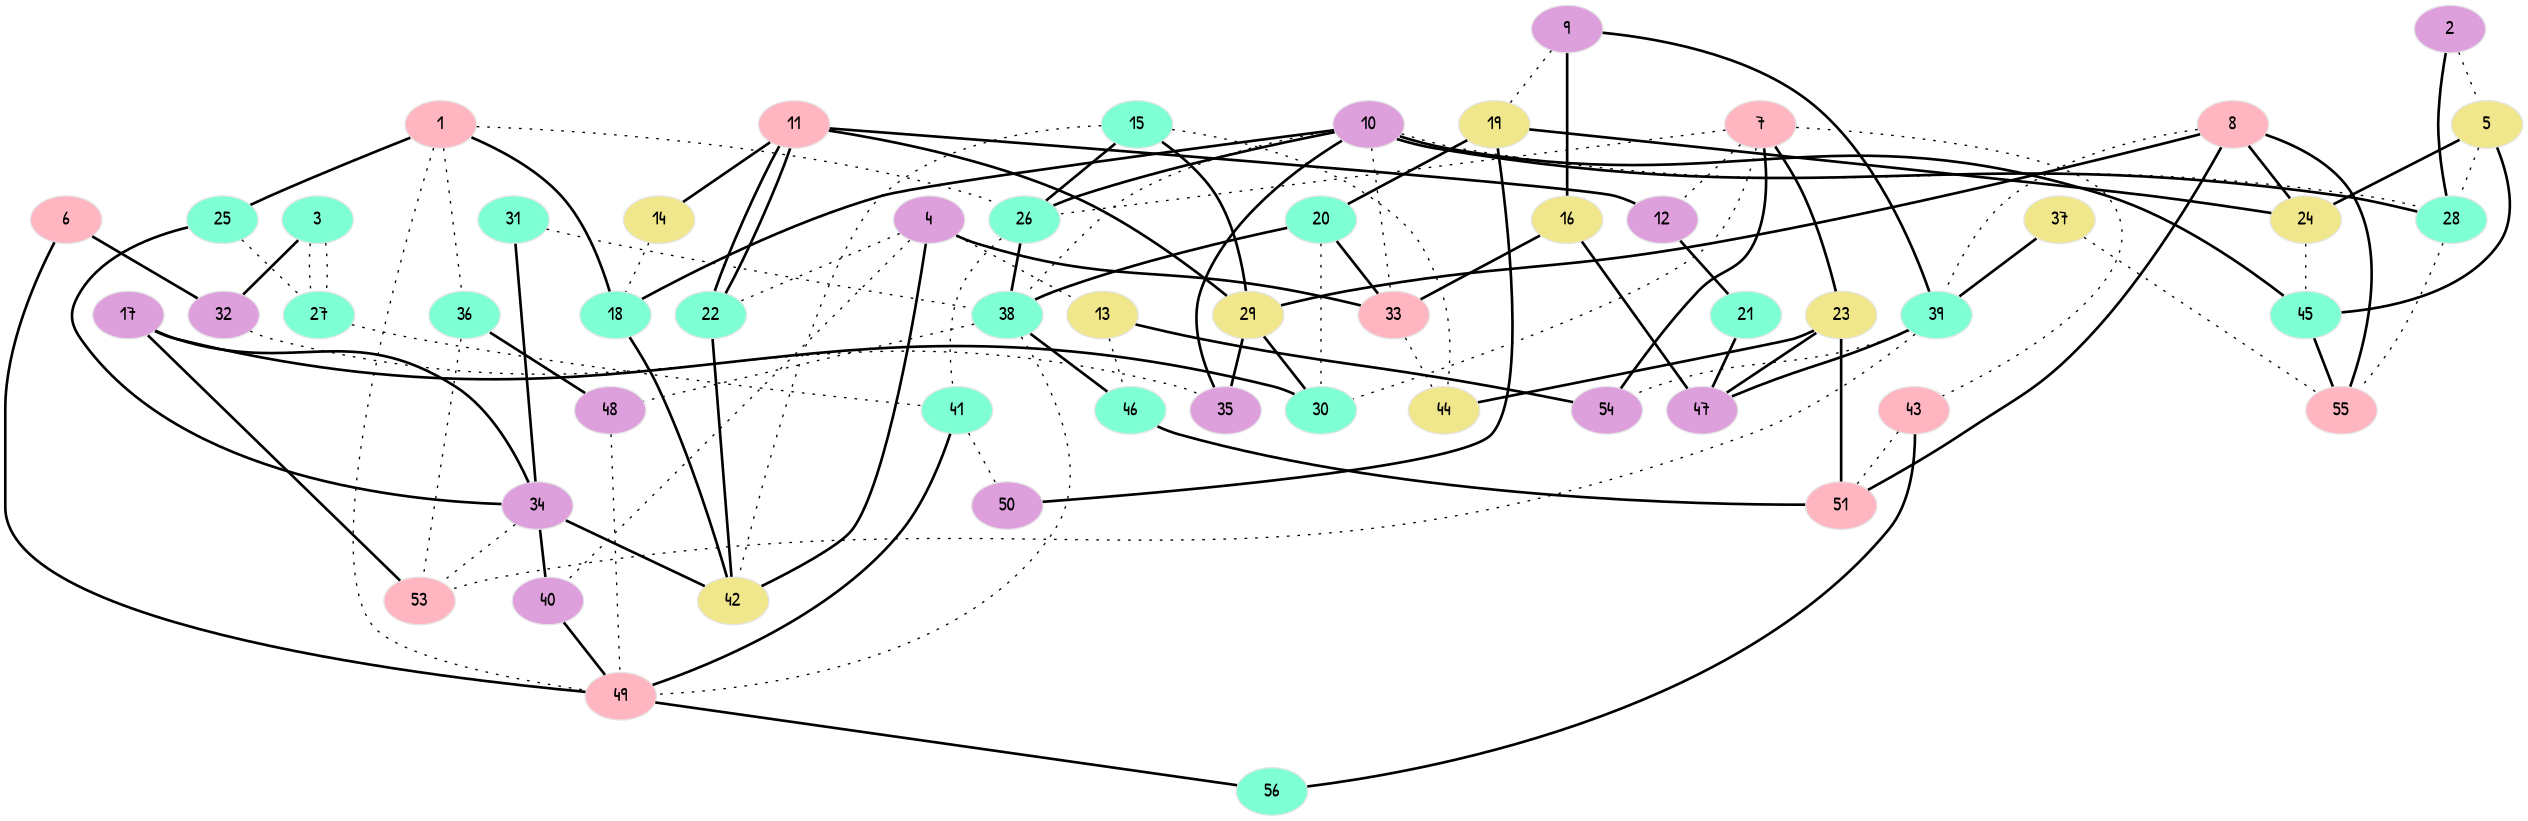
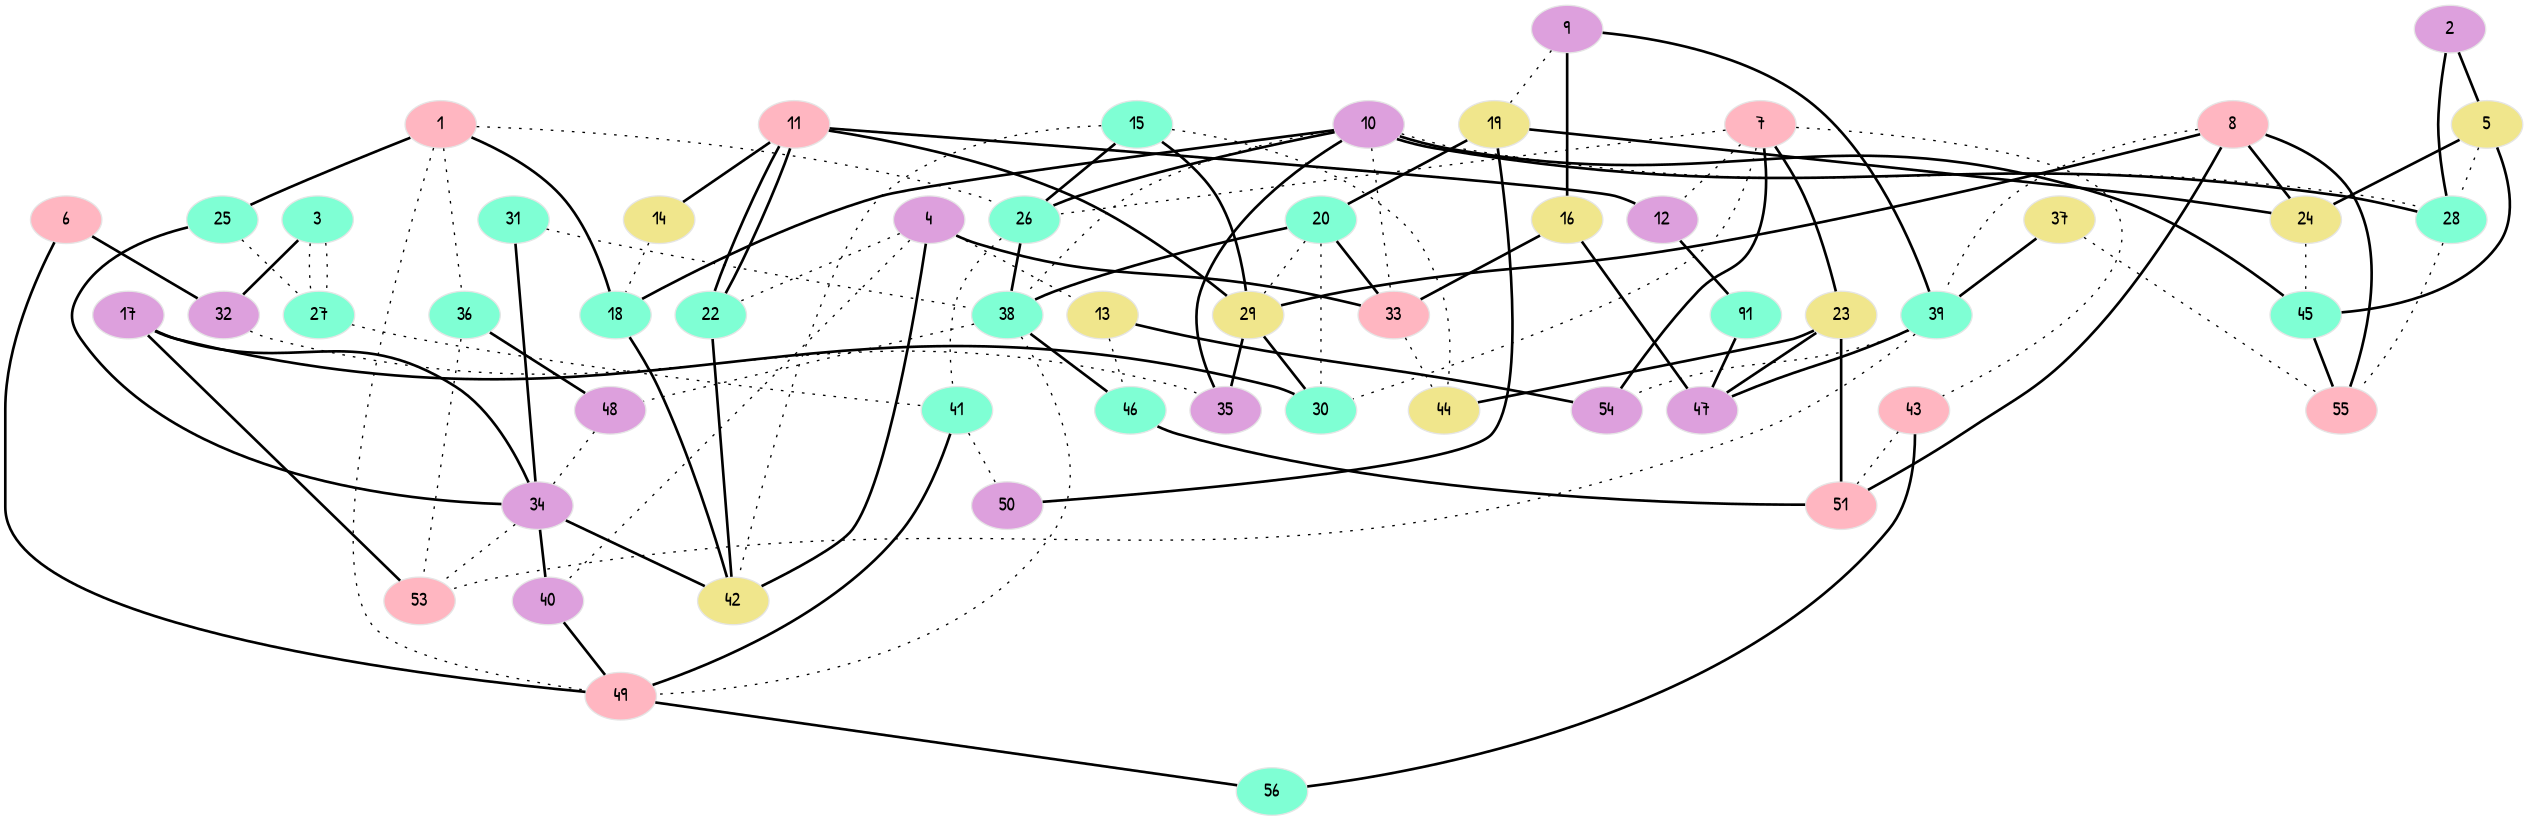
(2469, 77) -> (2469, 77)
none -> (1285, 267)
(1746, 315) -> (1746, 315)
(616, 571) -> (574, 458)
